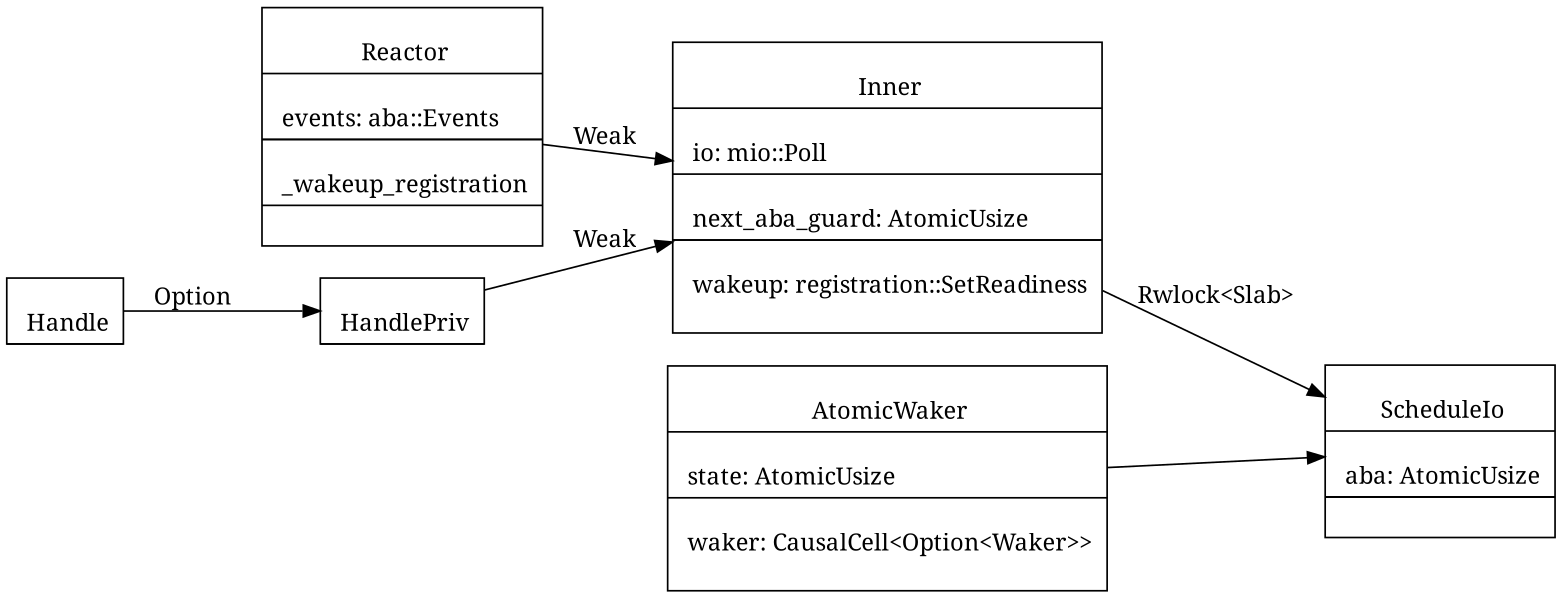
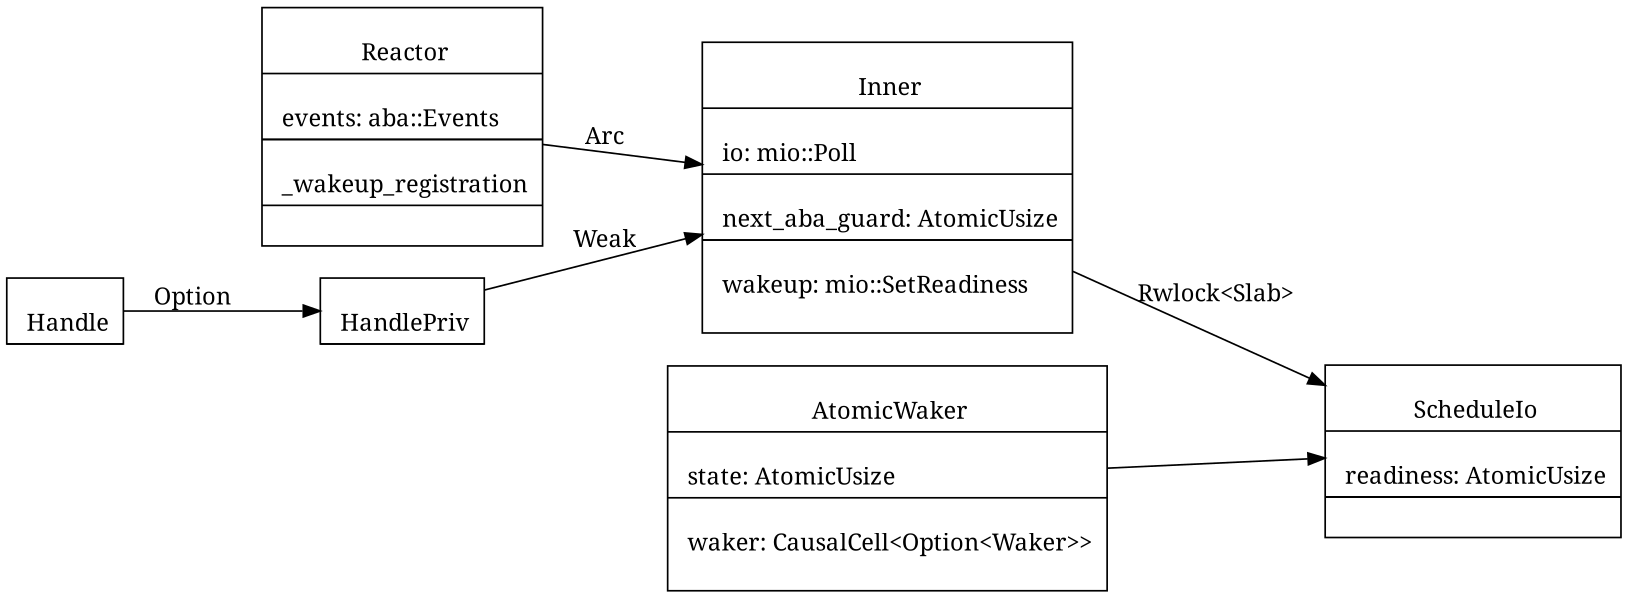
(605, 138) -> (605, 138)
(887, 286) -> (872, 286)
(1440, 477) -> (1473, 477)
